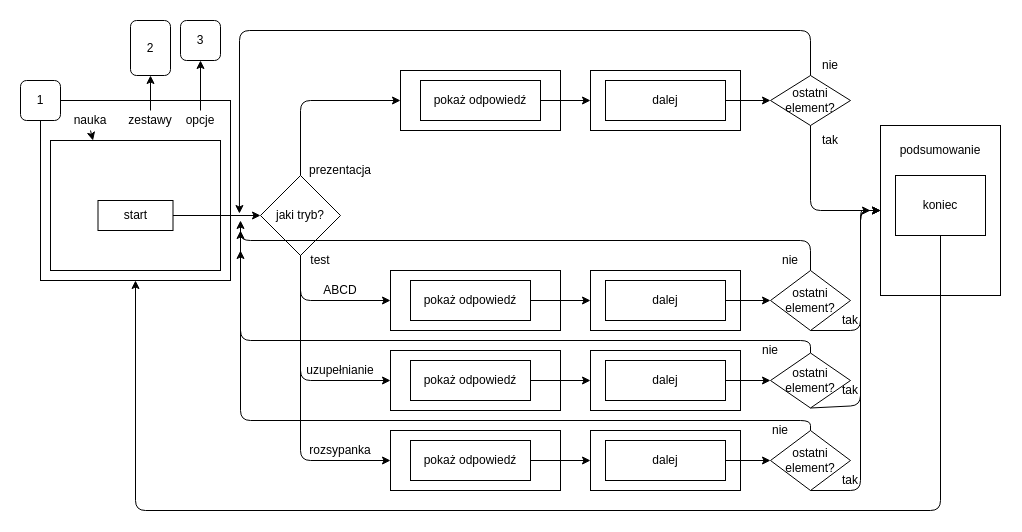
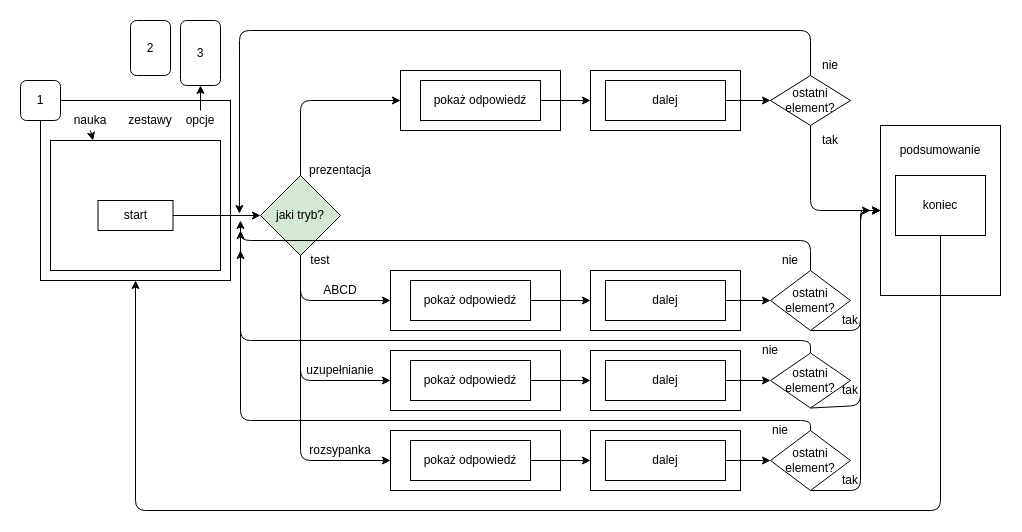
(201, 41) -> (201, 53)
(151, 96) -> none
(301, 216) -> (301, 216)
